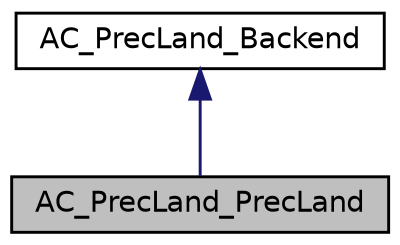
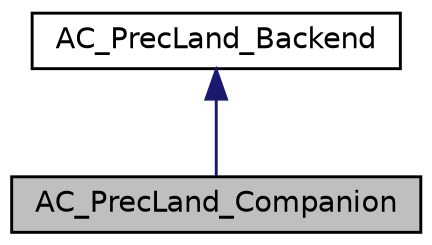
(200, 205) -> (216, 205)
